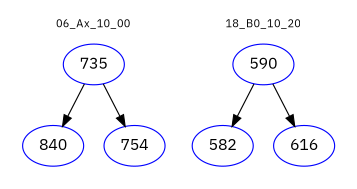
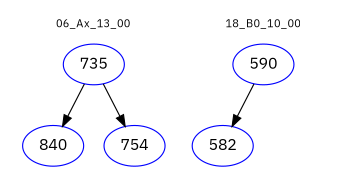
(94, 24) -> (94, 24)
(263, 24) -> (263, 24)
(304, 146) -> none
